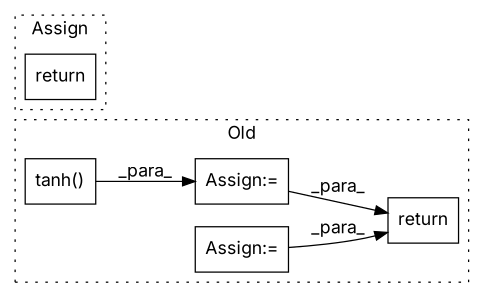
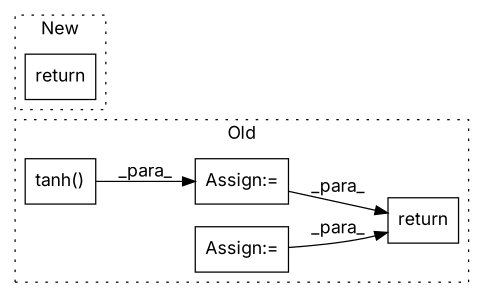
(60, 30) -> (60, 30)
